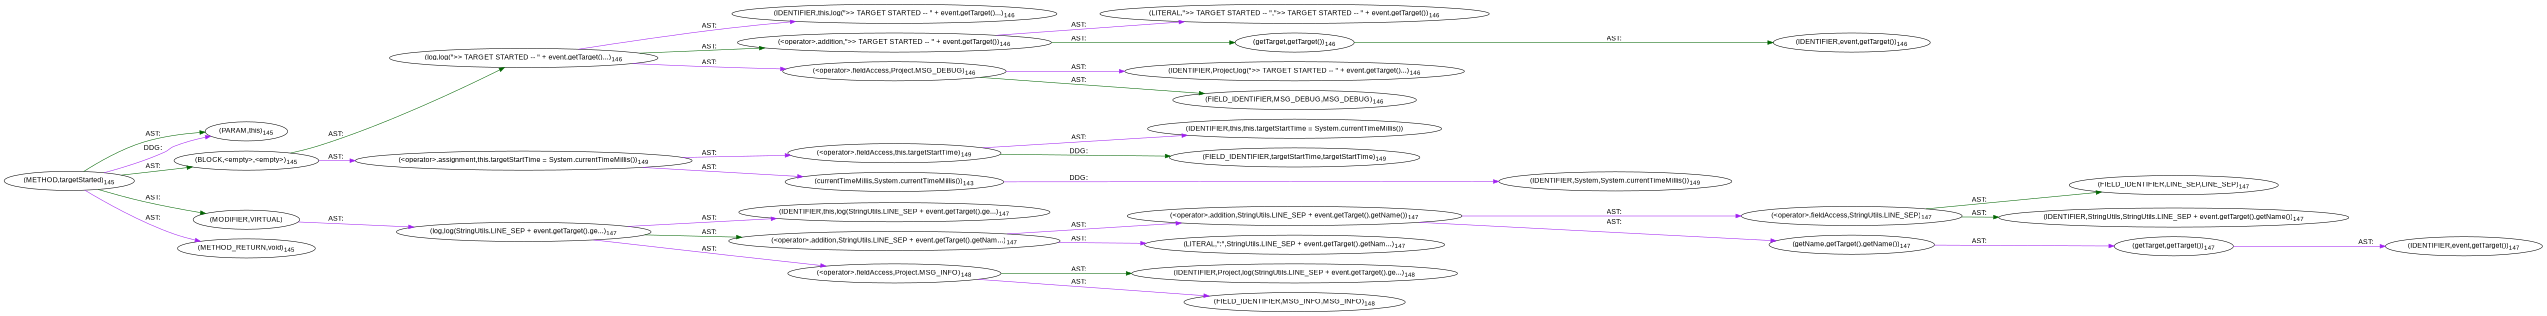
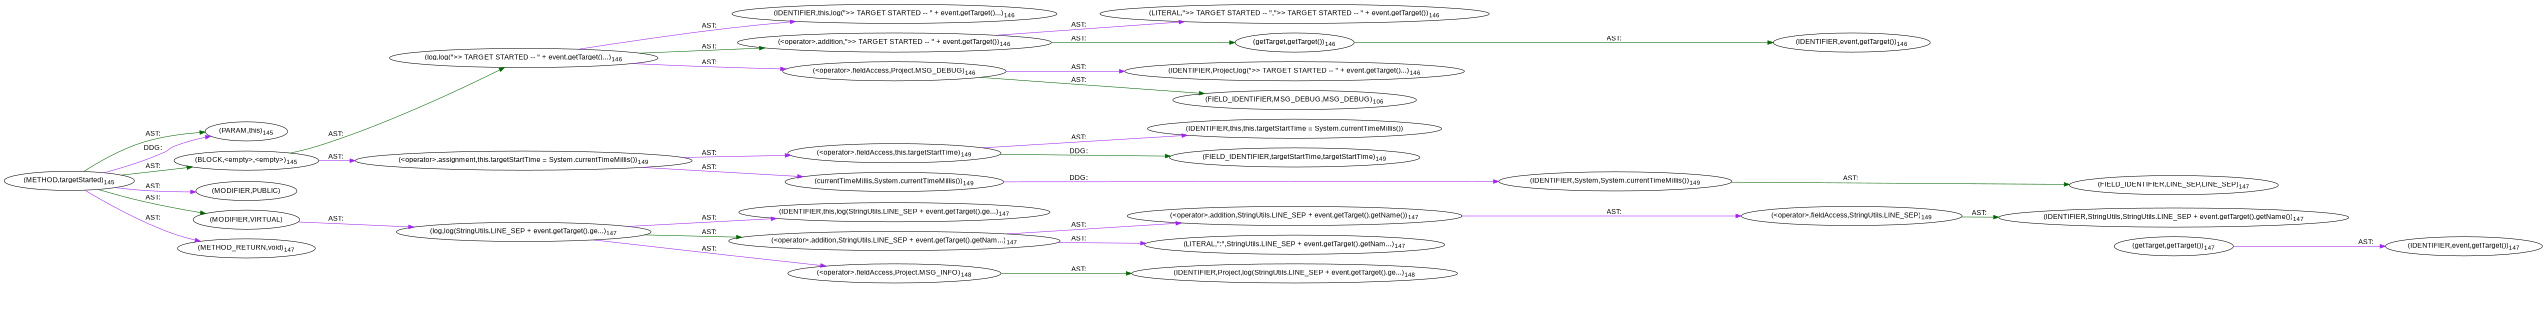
(1378, 99) -> (1378, 99)
(969, 181) -> (969, 181)
none -> (246, 191)
(2011, 201) -> (1898, 183)
(1927, 215) -> (1927, 215)
(1852, 245) -> none
(289, 248) -> (289, 248)
(1295, 302) -> none
